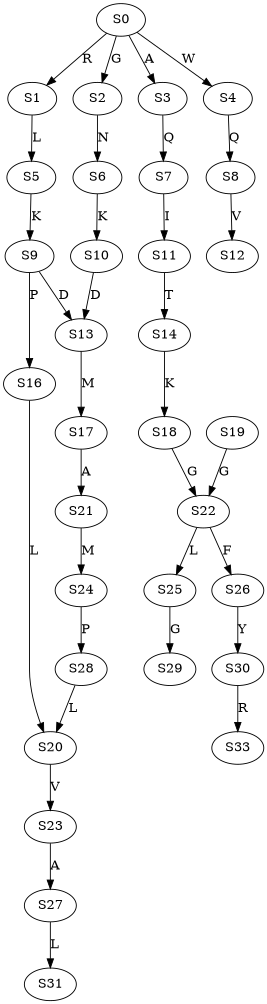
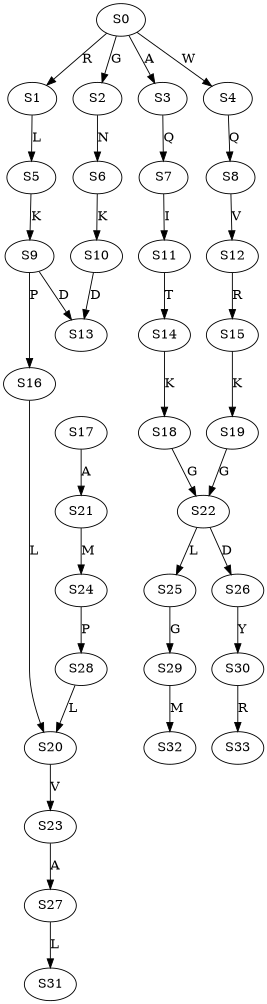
none -> (232, 335)
(81, 379) -> none
(227, 551) -> (227, 551)
none -> (170, 748)
